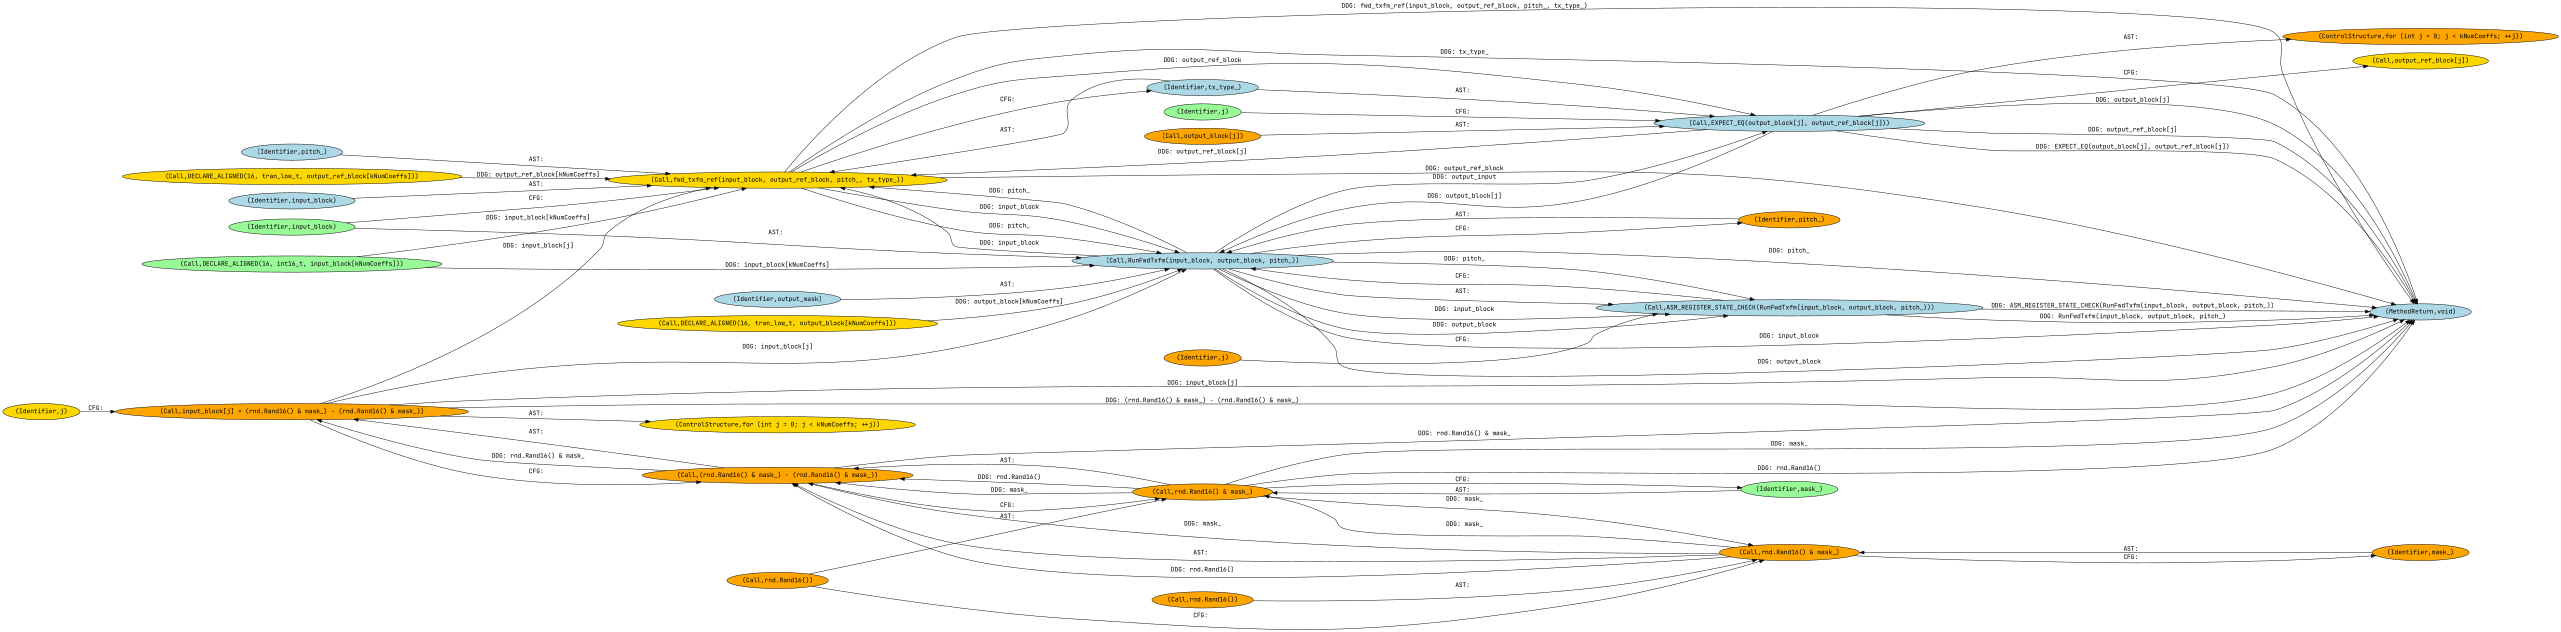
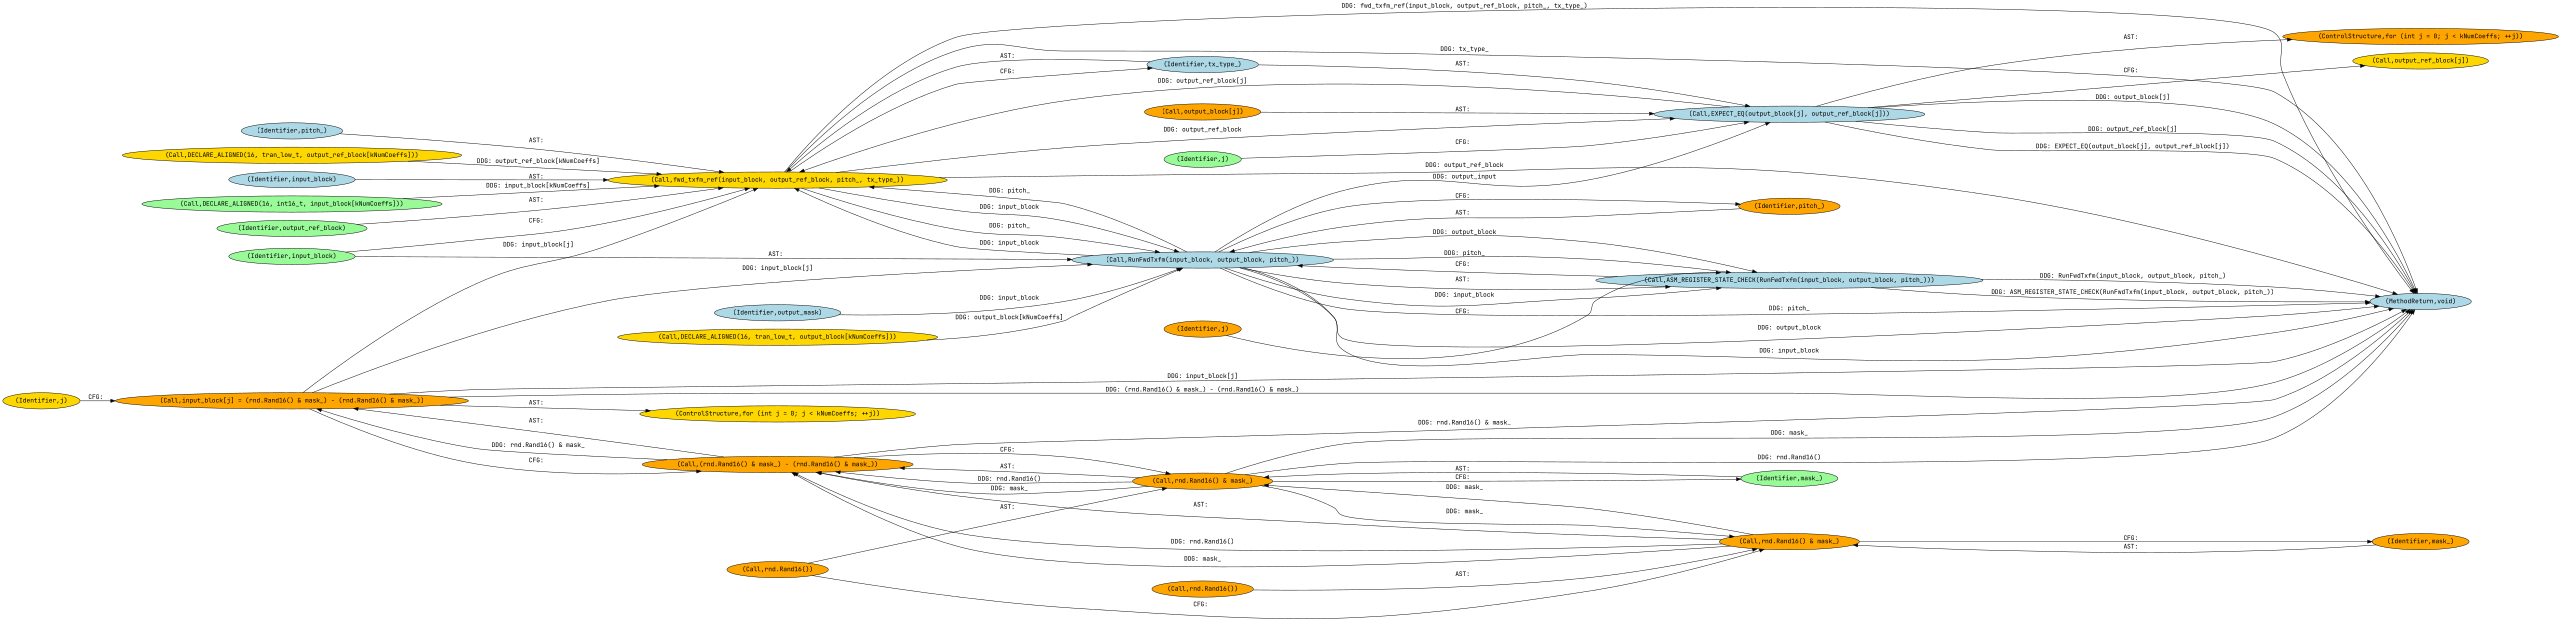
(1501, 207) -> none
none -> (292, 228)
(758, 269) -> none
(1009, 285) -> (1009, 298)
